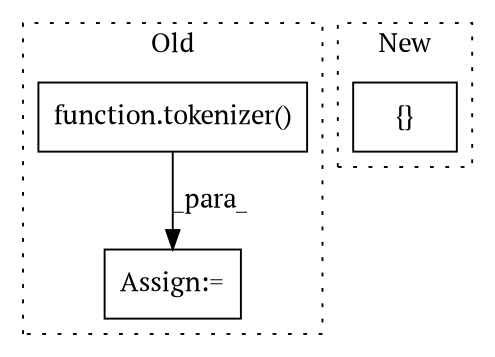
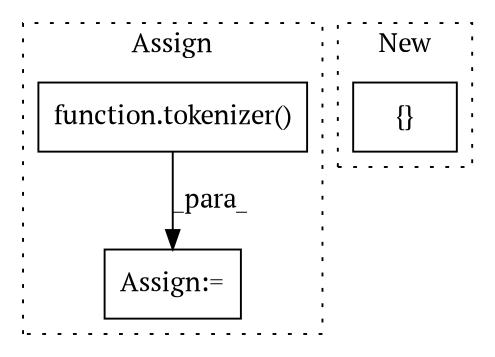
(173, 45) -> (173, 45)
